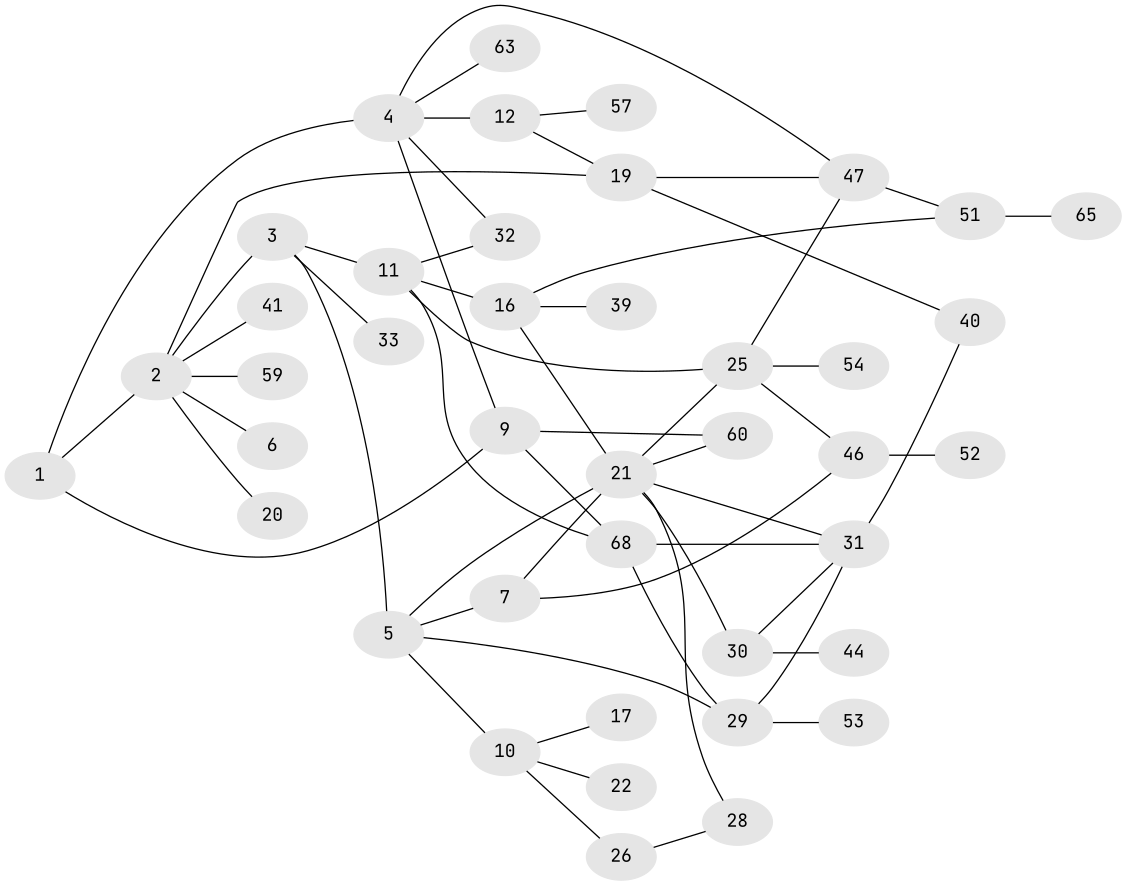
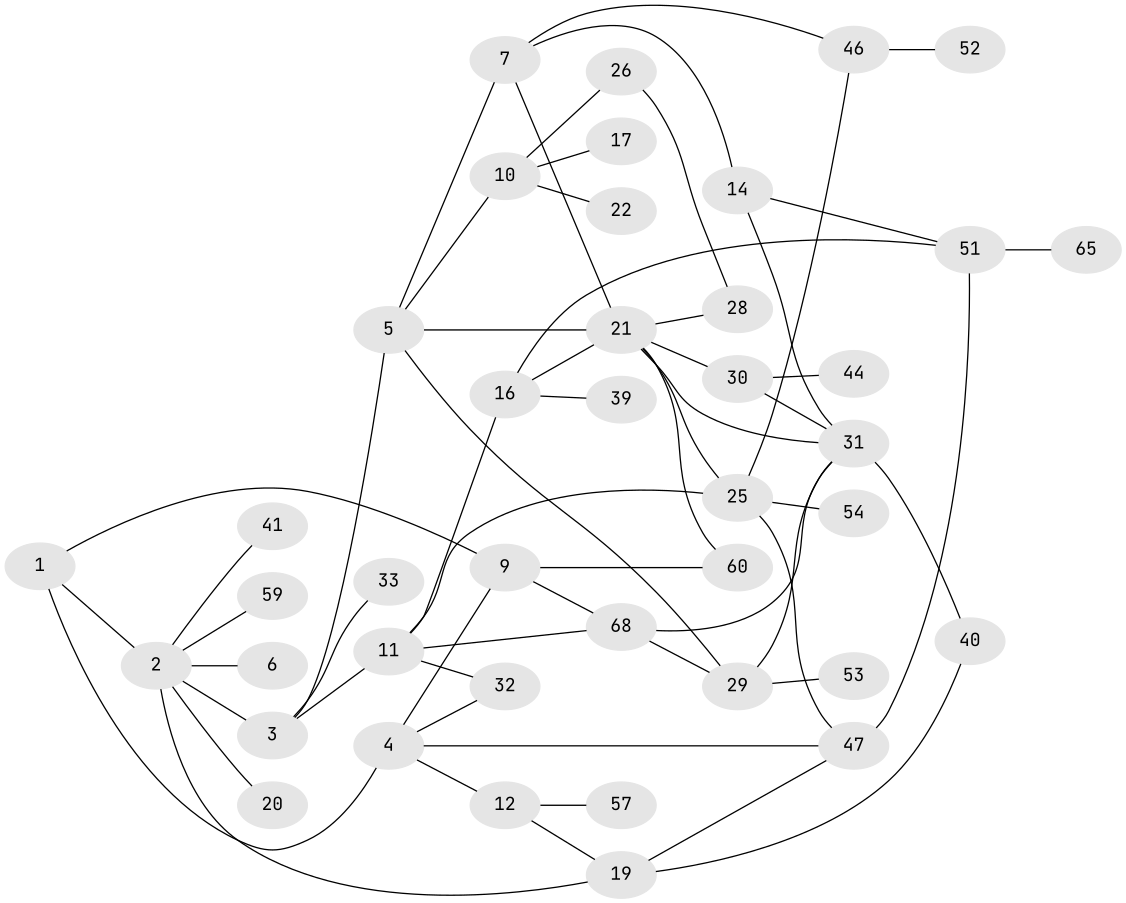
(505, 48) -> none
none -> (738, 190)
